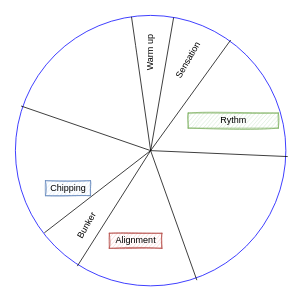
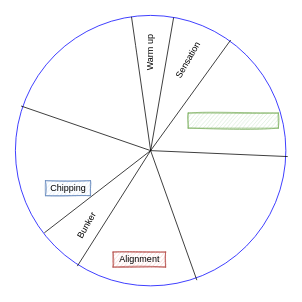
(233, 120) -> none
(135, 240) -> (139, 259)
